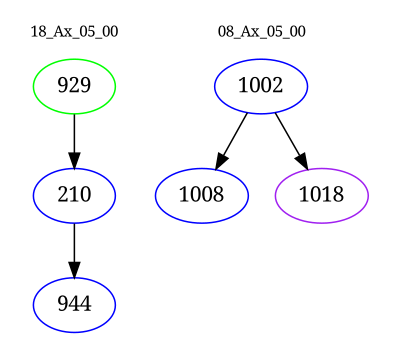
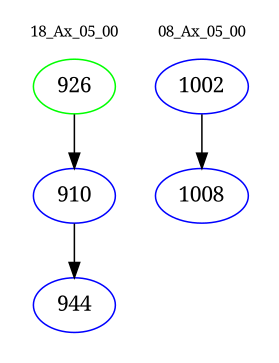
(74, 87) -> (74, 87)
(74, 196) -> (74, 196)
(322, 196) -> none
